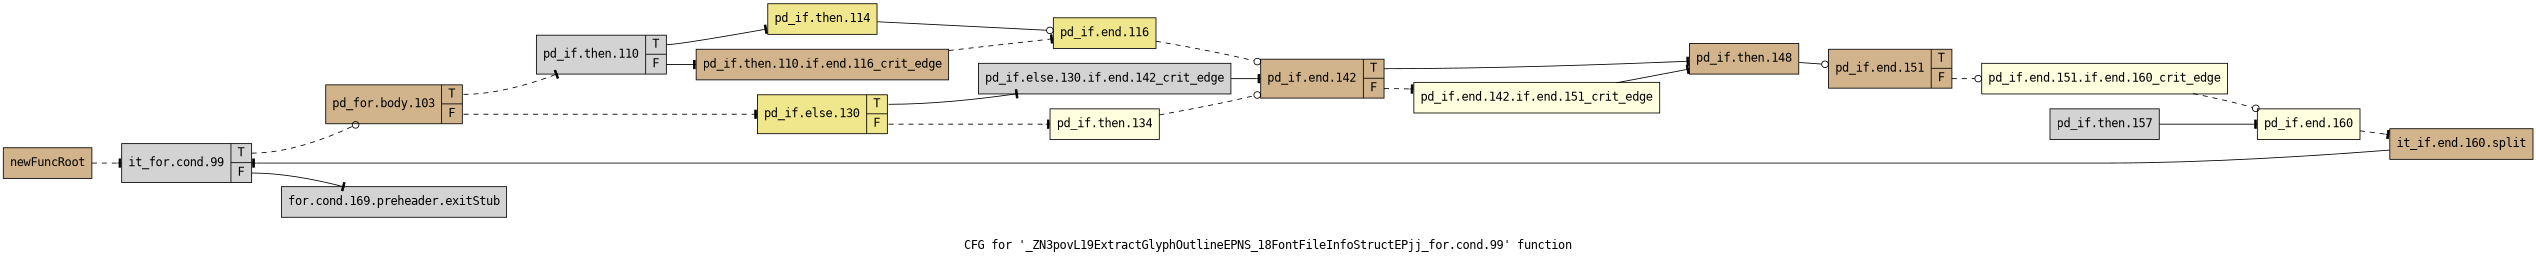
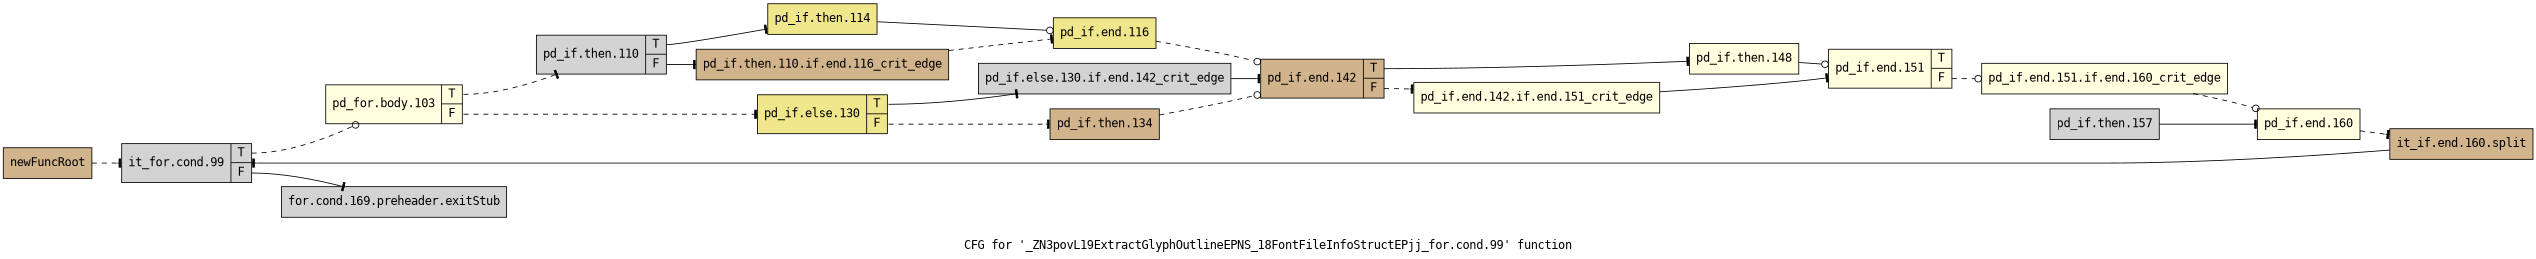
(1744, 59) -> (1744, 59)
(1890, 69) -> (1890, 69)
(1651, 76) -> (1742, 86)
(394, 104) -> (394, 104)
(1105, 124) -> (1105, 124)
